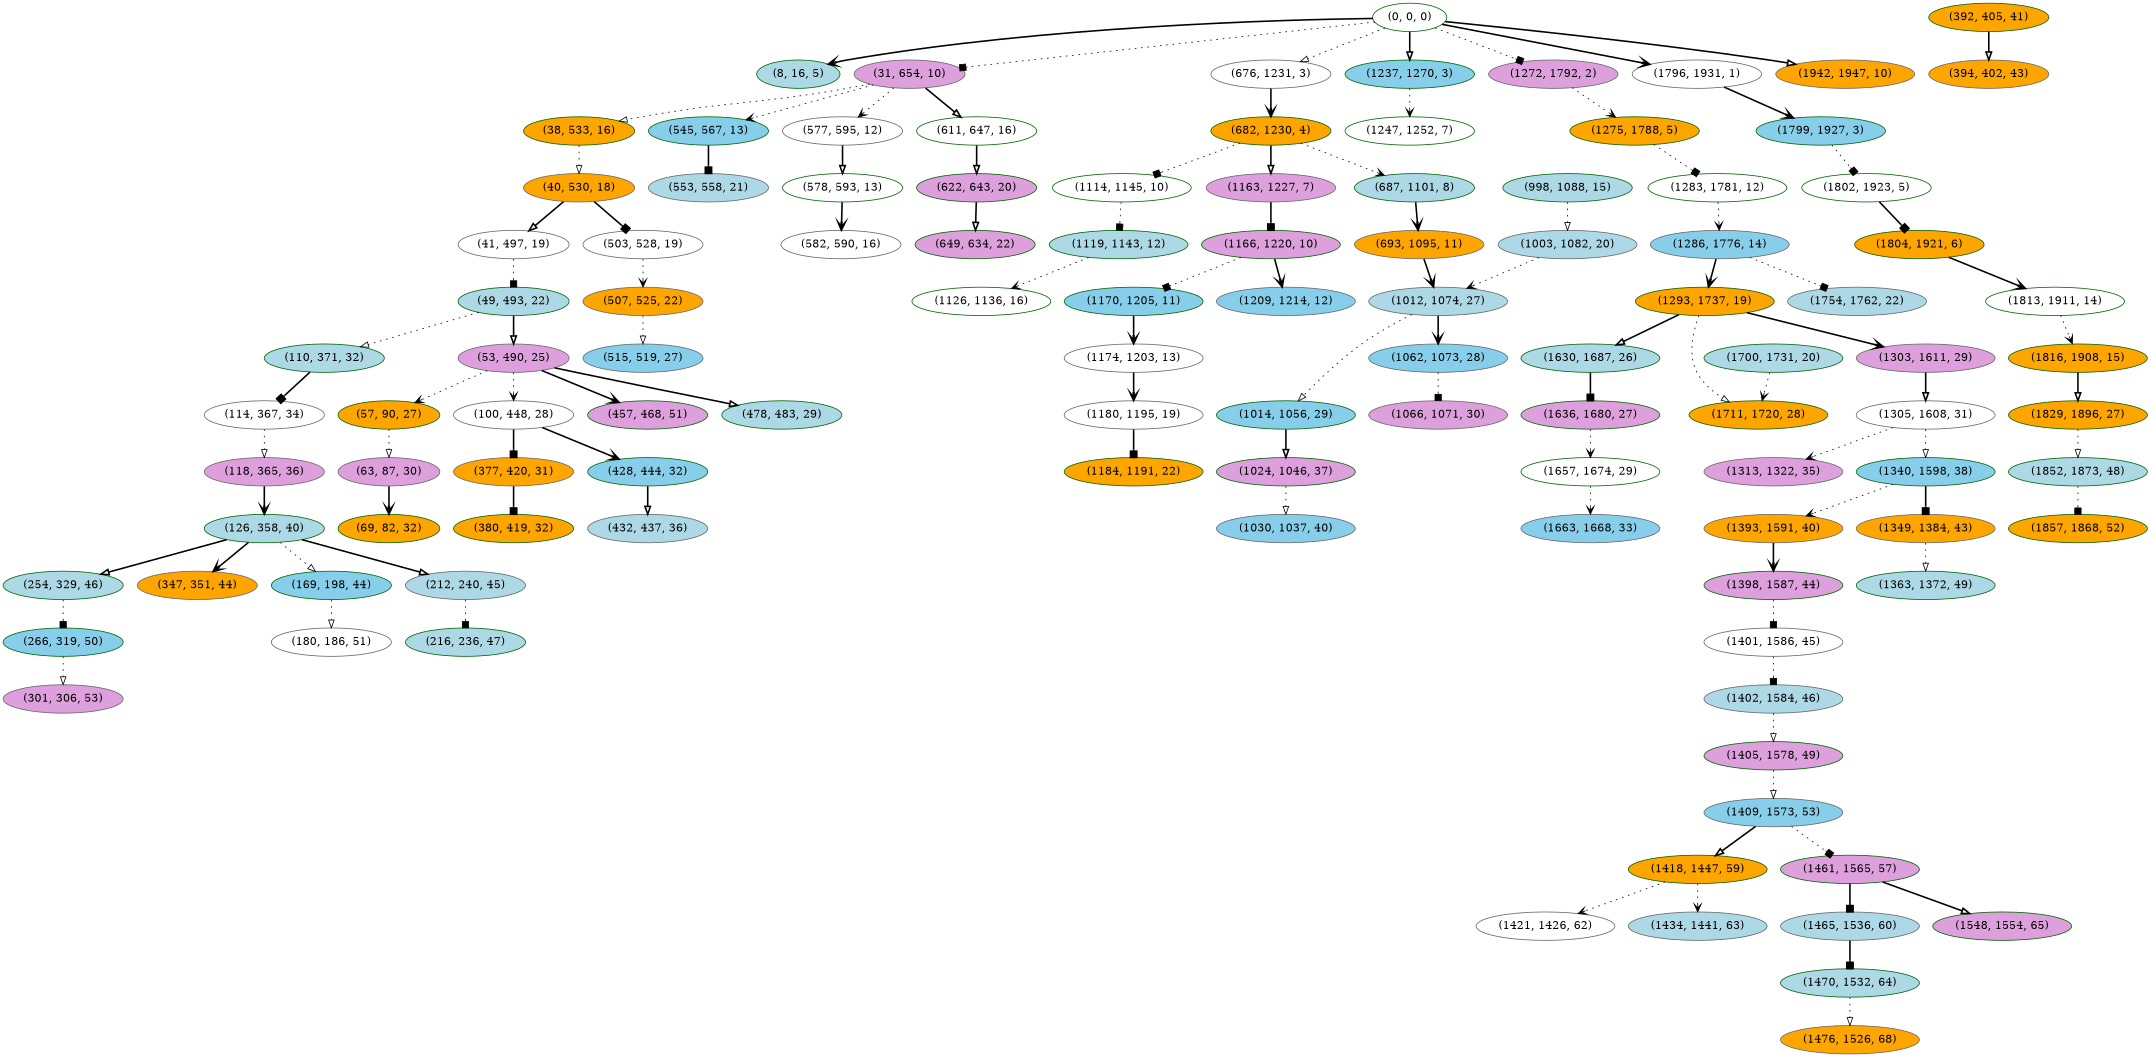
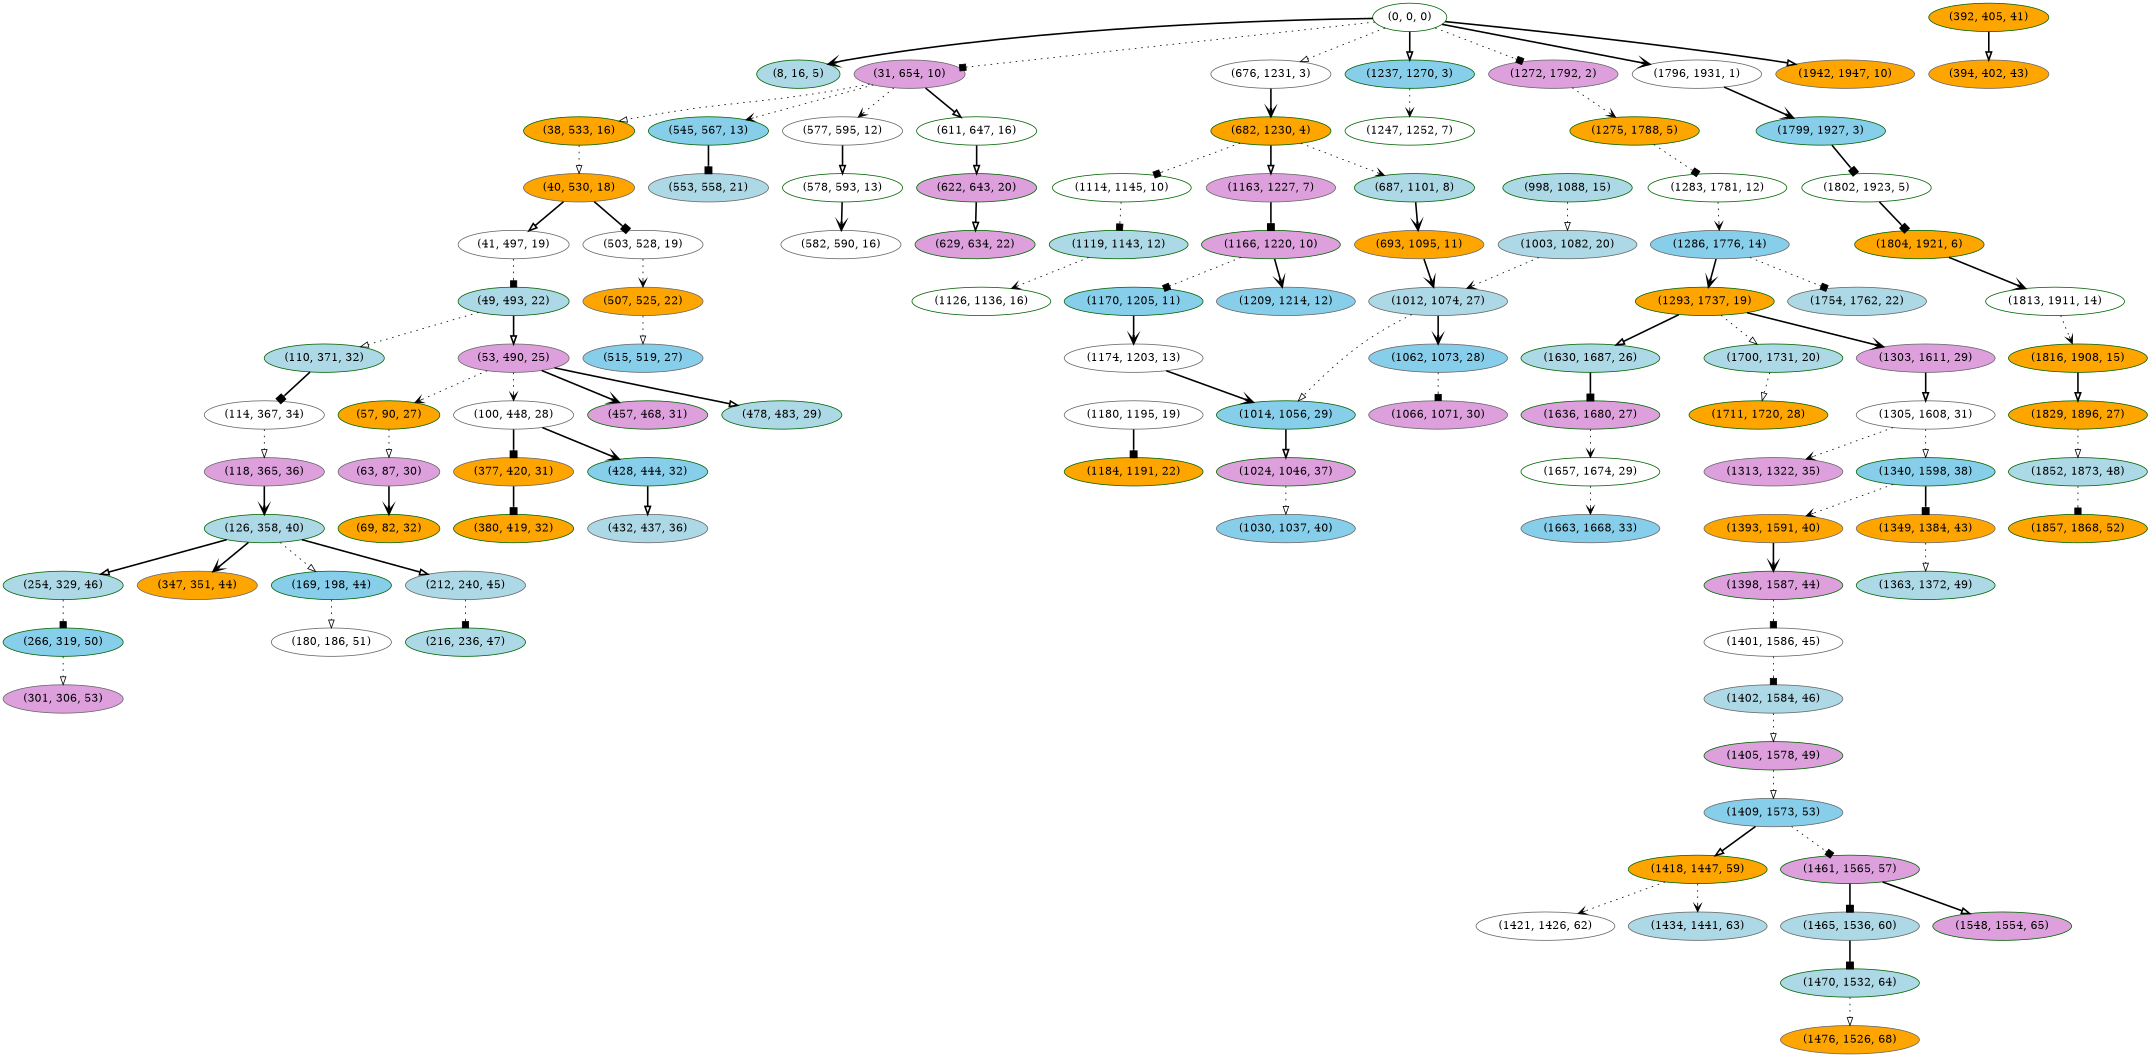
(1841, 156) -> (1841, 156)
(975, 245) -> (975, 245)
(1693, 362) -> (1736, 327)
(1134, 383) -> (1206, 385)
(1767, 383) -> (1767, 383)
(648, 415) -> (648, 415)
